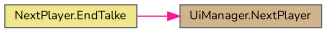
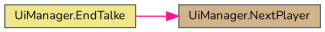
(71, 16) -> (70, 16)
